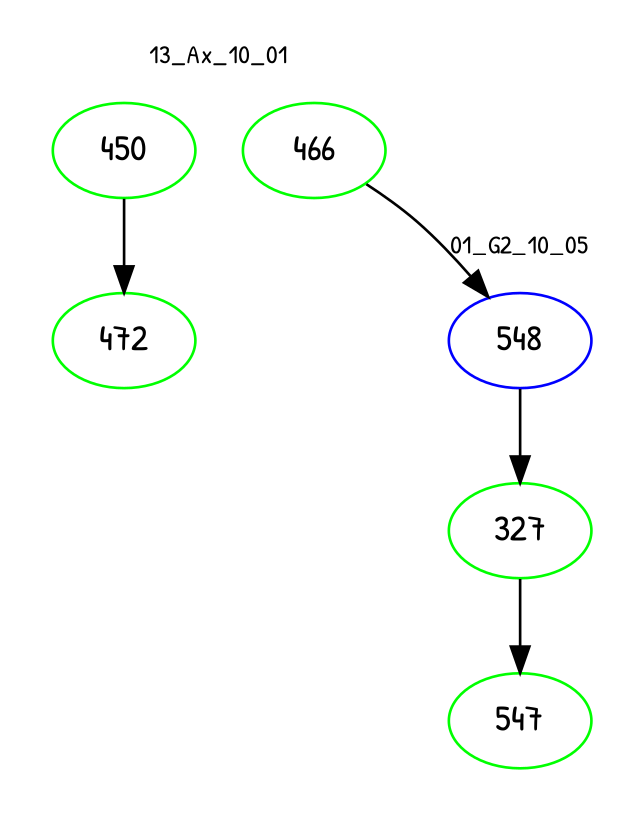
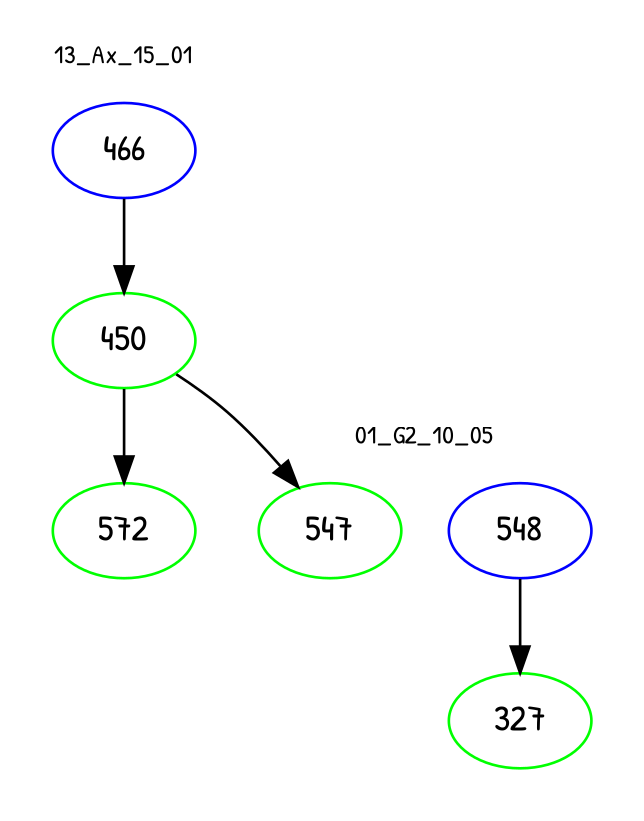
(219, 57) -> (124, 57)
(314, 150) -> (124, 150)
(445, 248) -> (124, 233)
(124, 341) -> (124, 531)
(520, 613) -> (254, 438)
